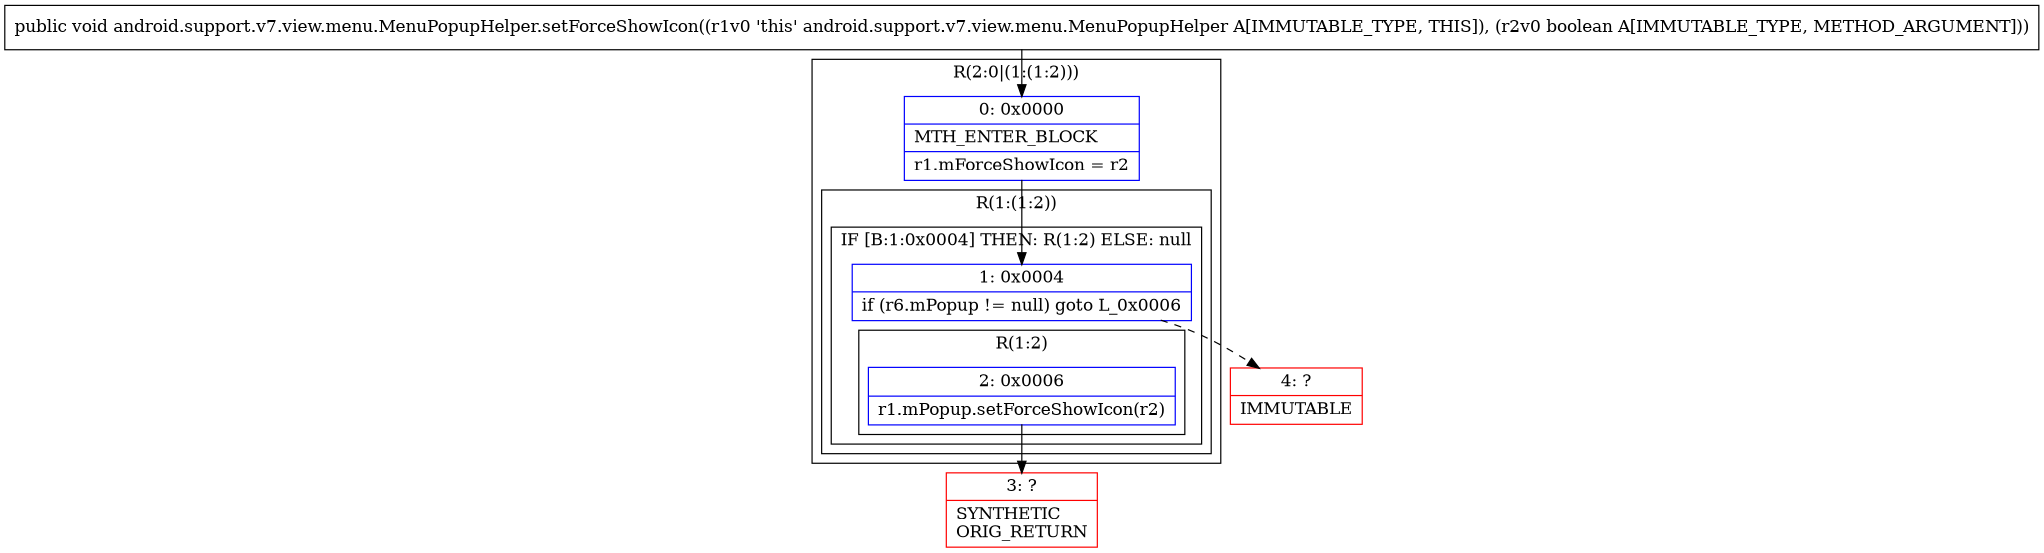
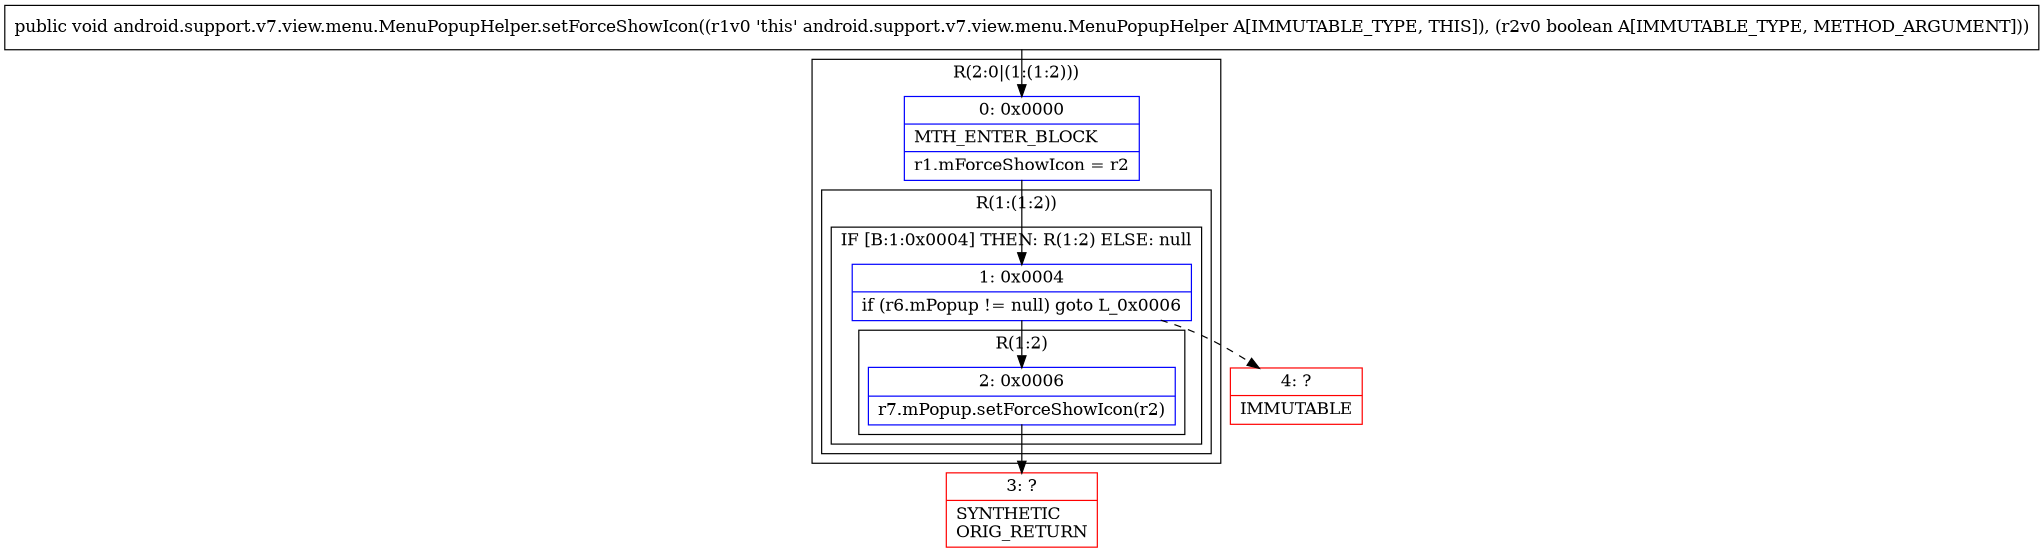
none -> (1022, 338)
(1022, 410) -> (1022, 410)
